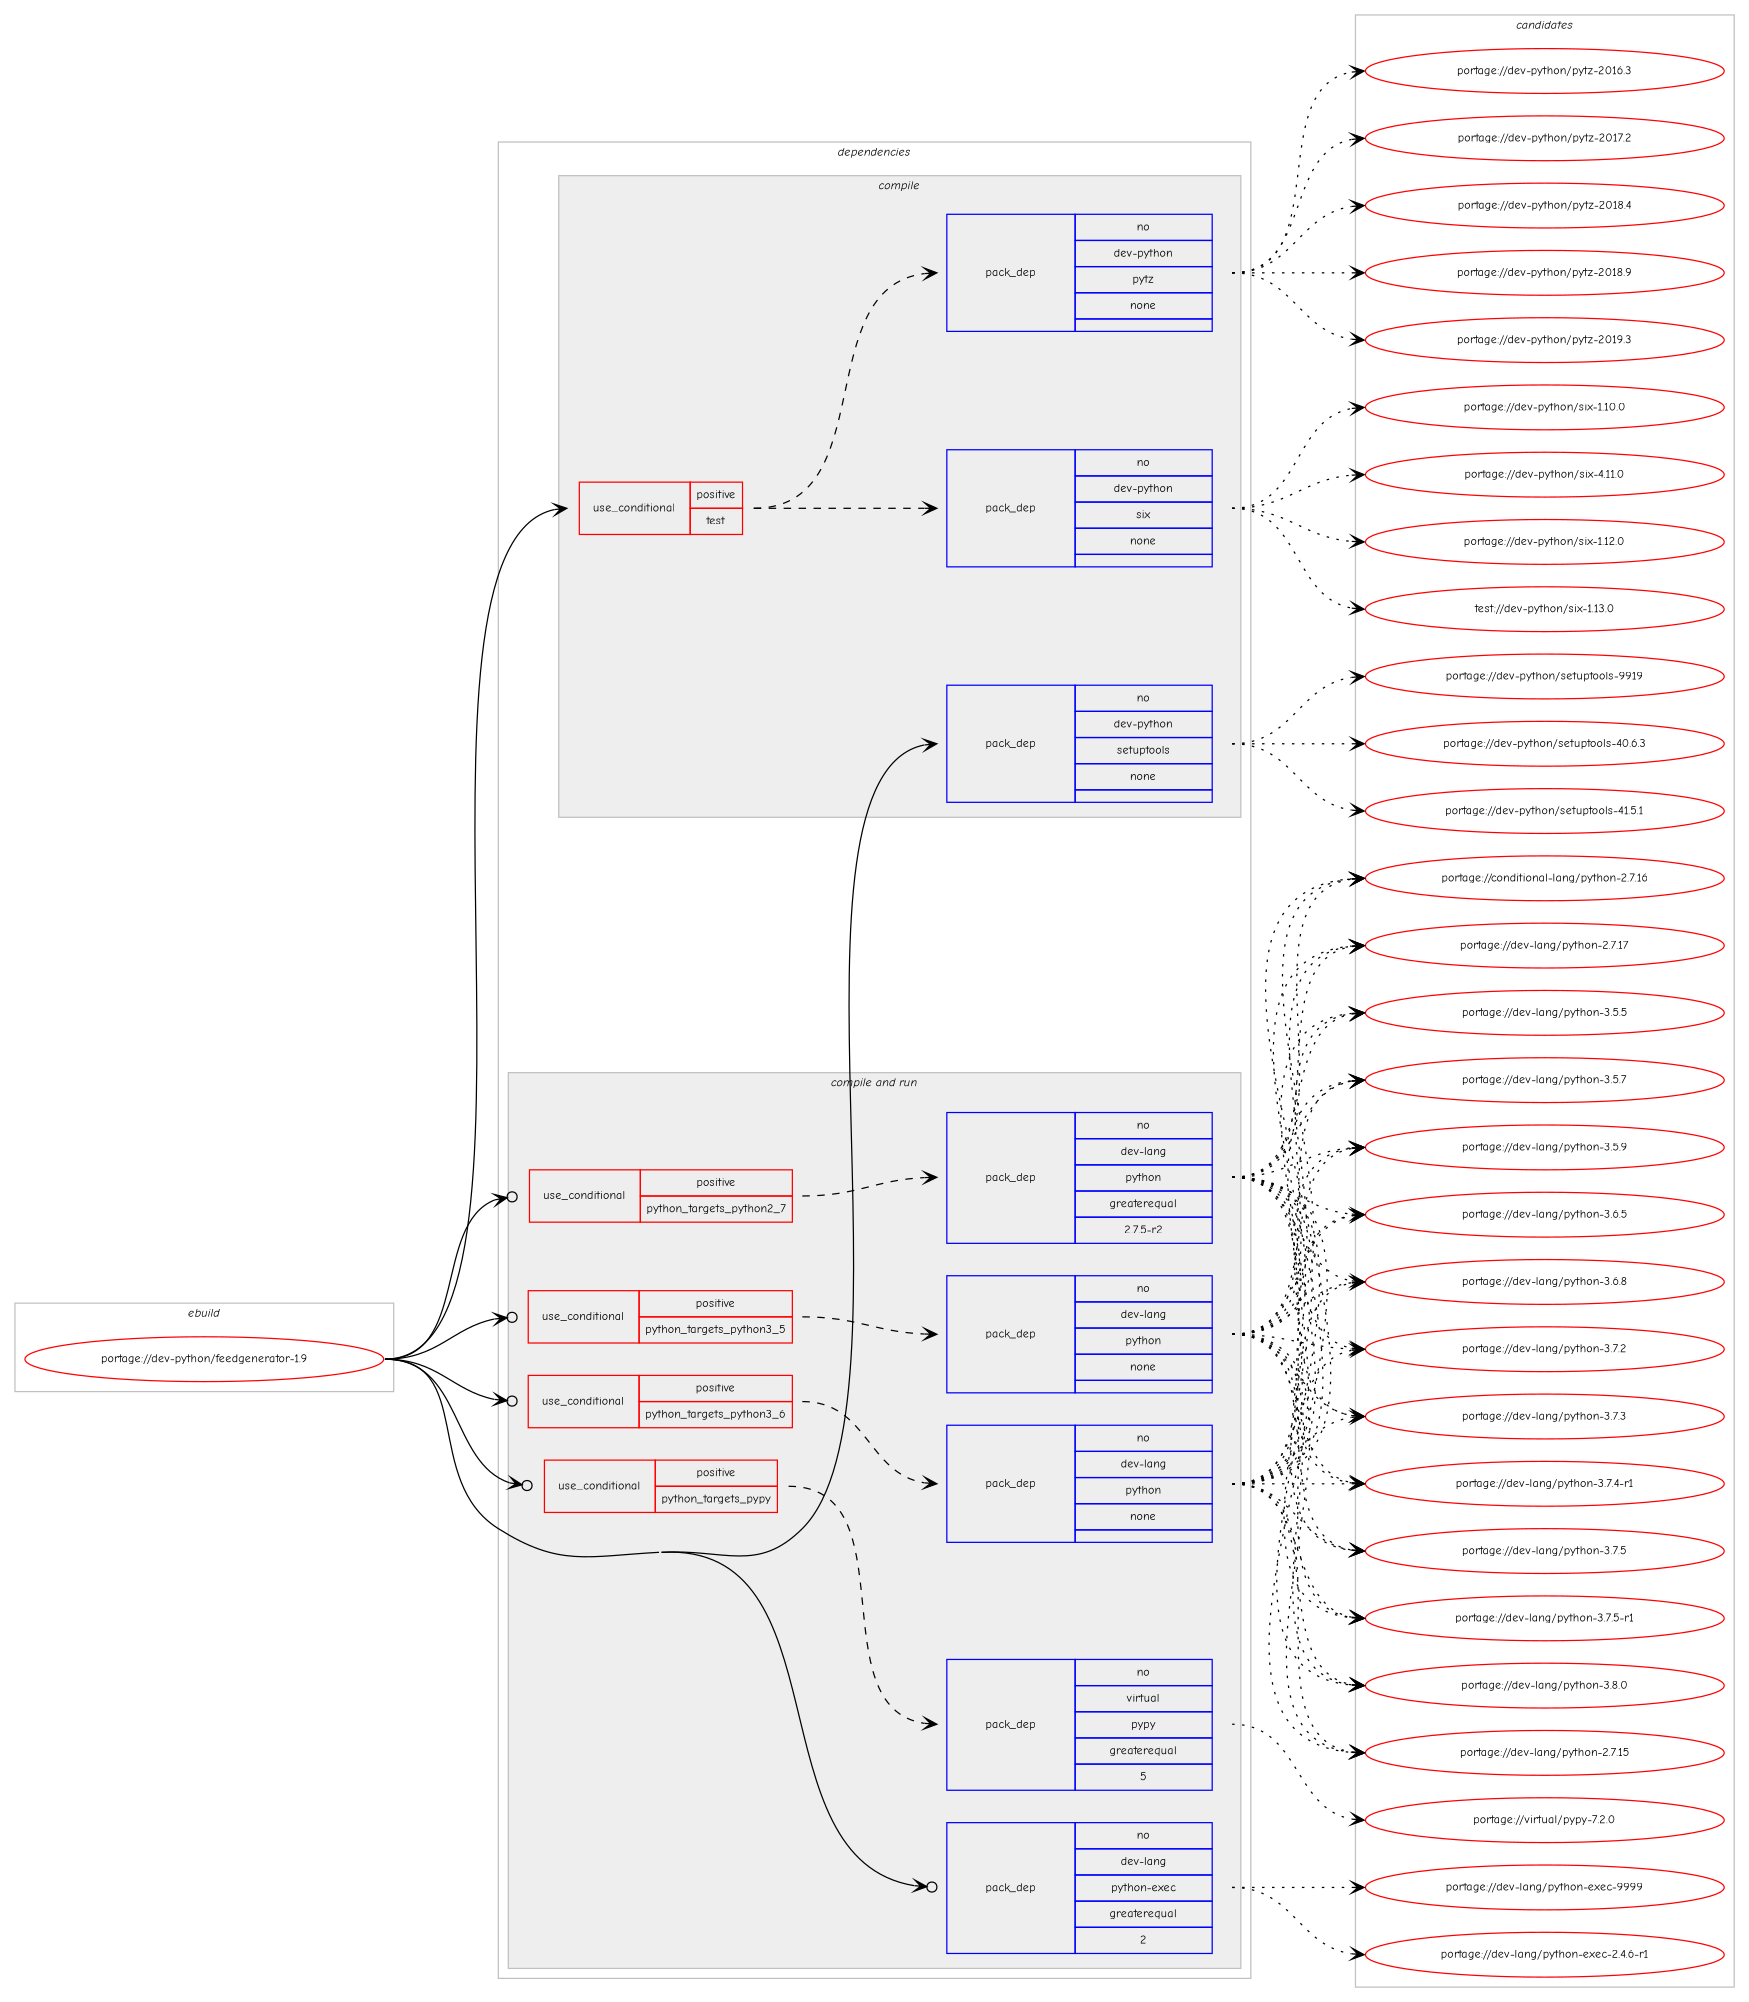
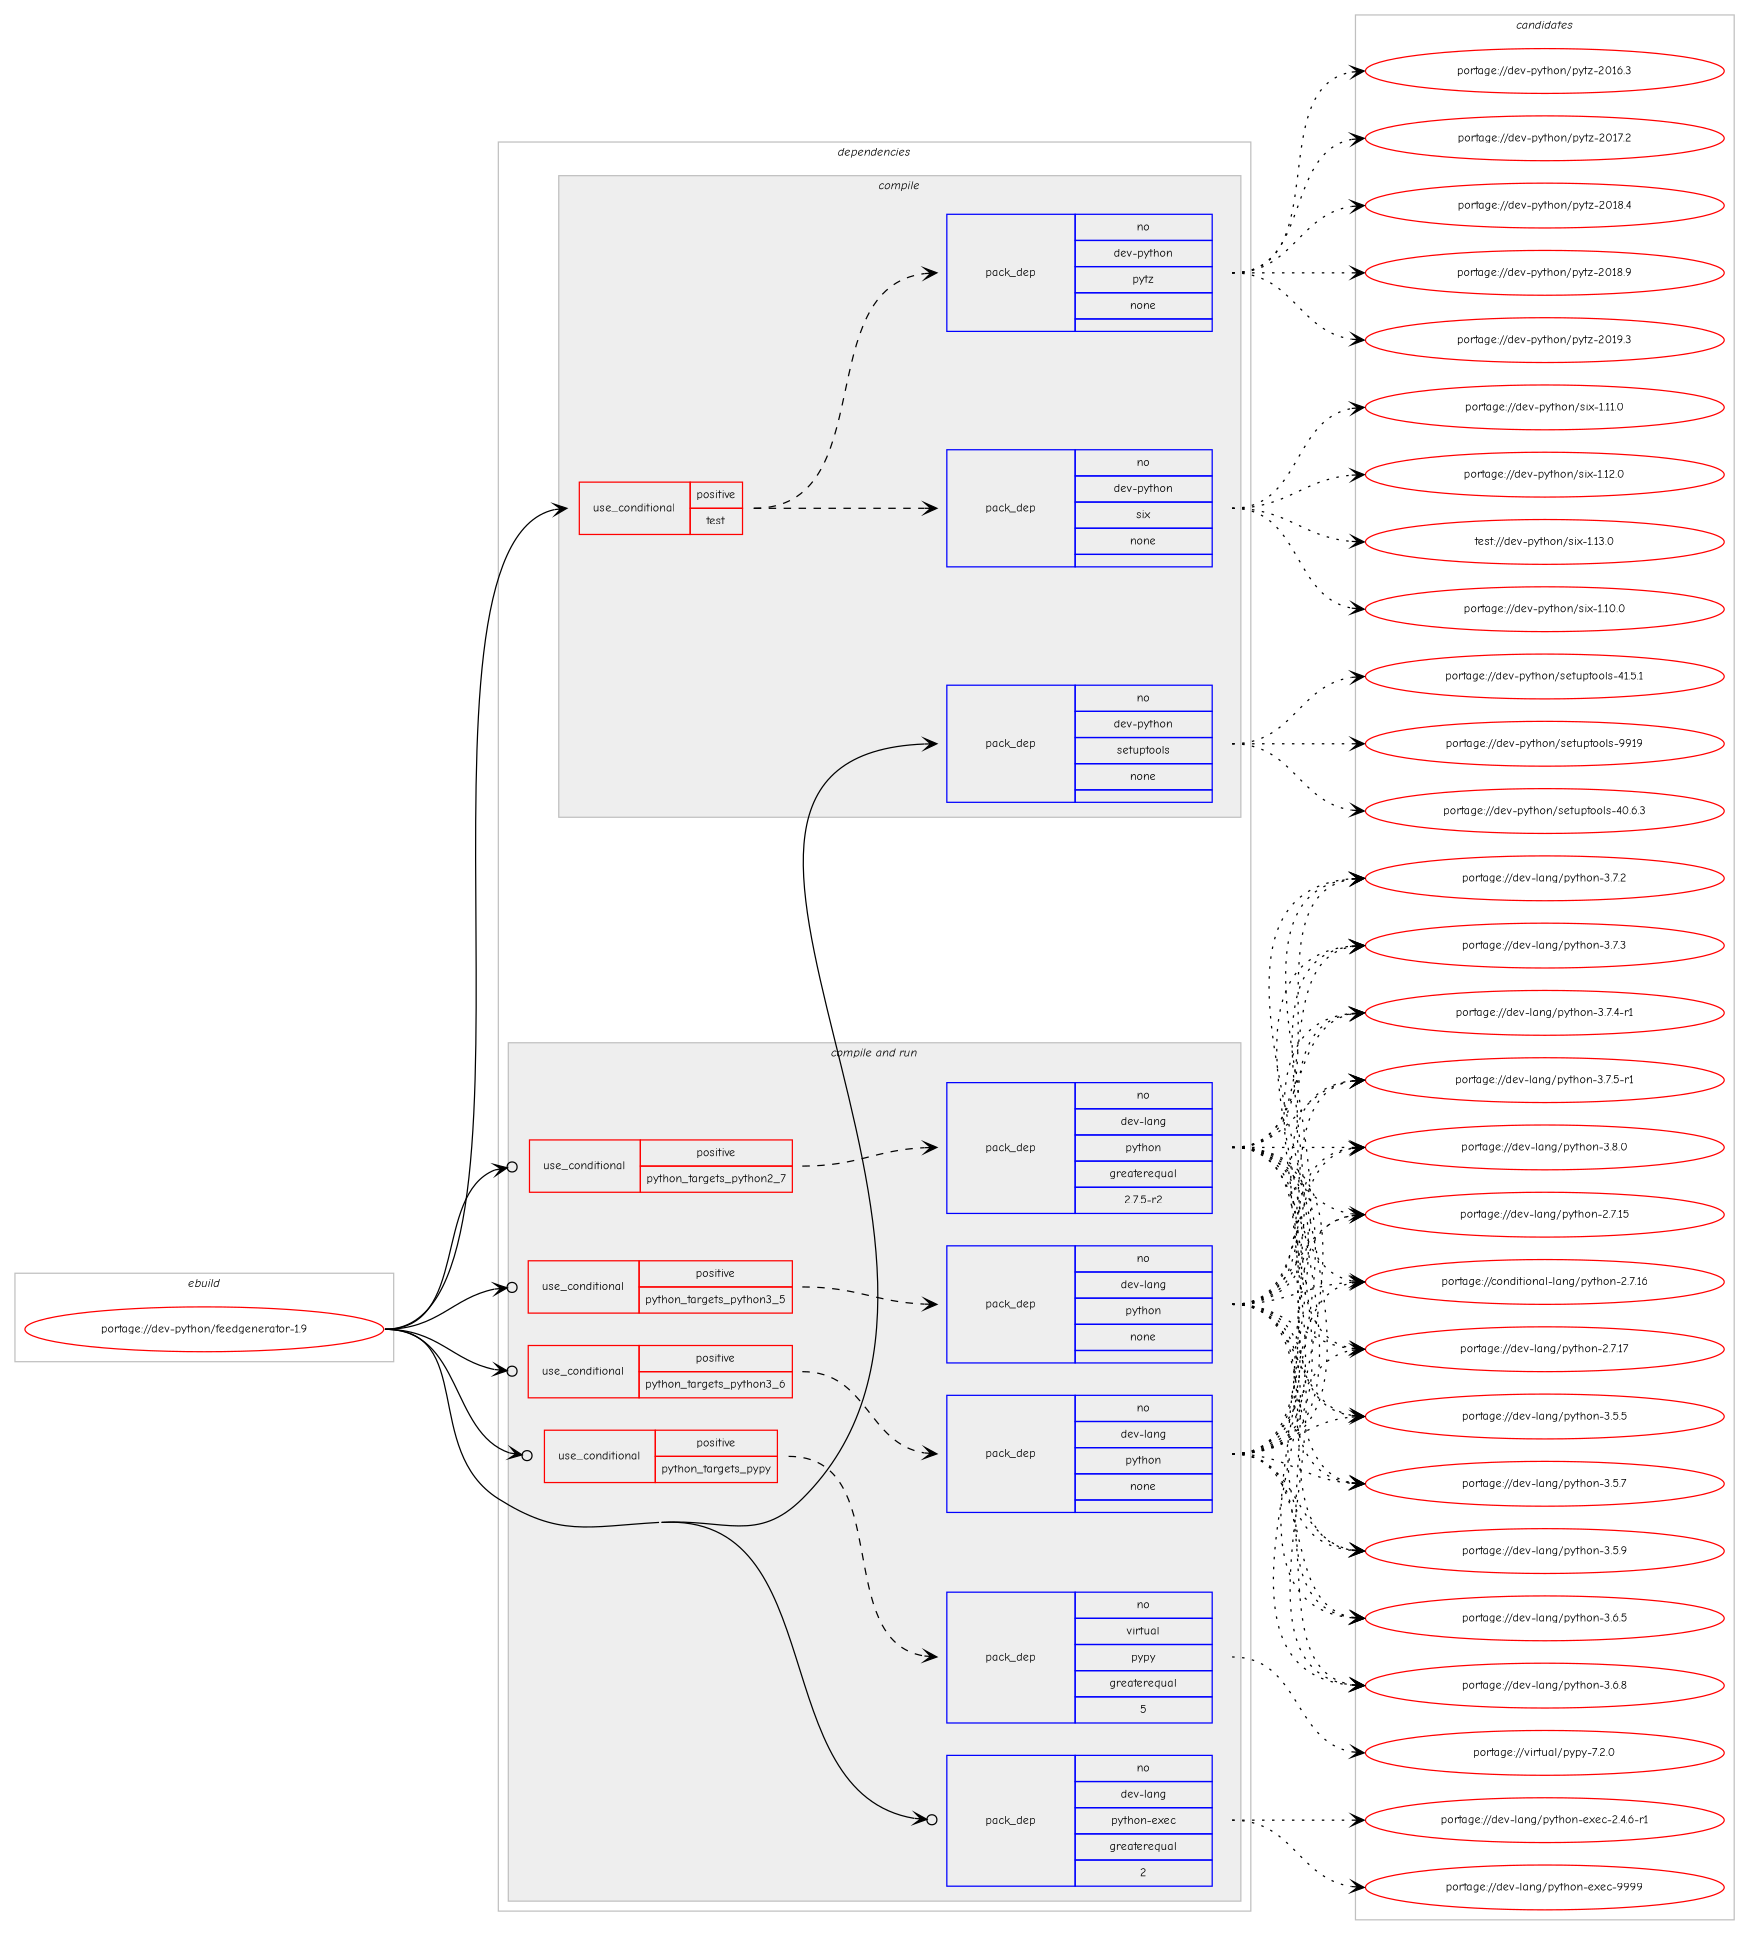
(1545, 475) -> (1545, 407)
(1545, 1551) -> none
